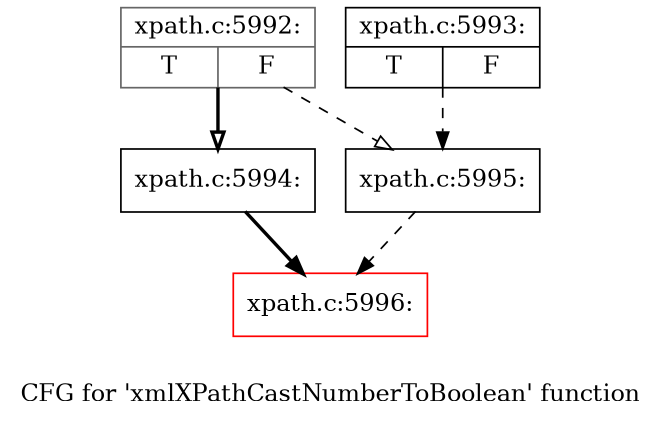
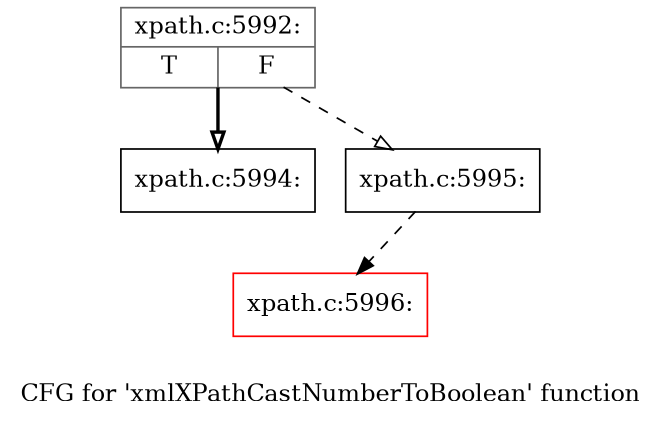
(443, 48) -> none
(268, 236) -> none
